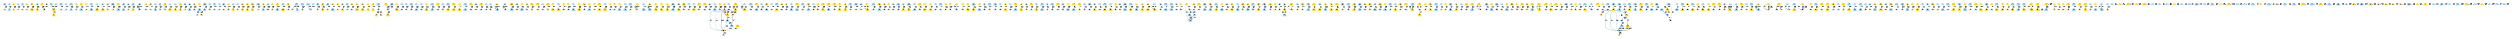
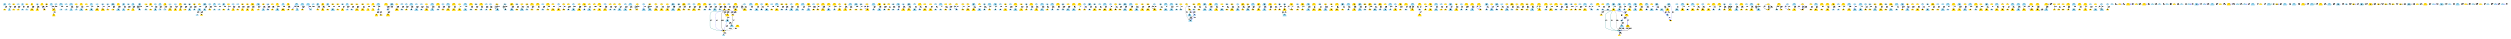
(2466, 4) -> (2466, 4)
(23, 10) -> (23, 10)
